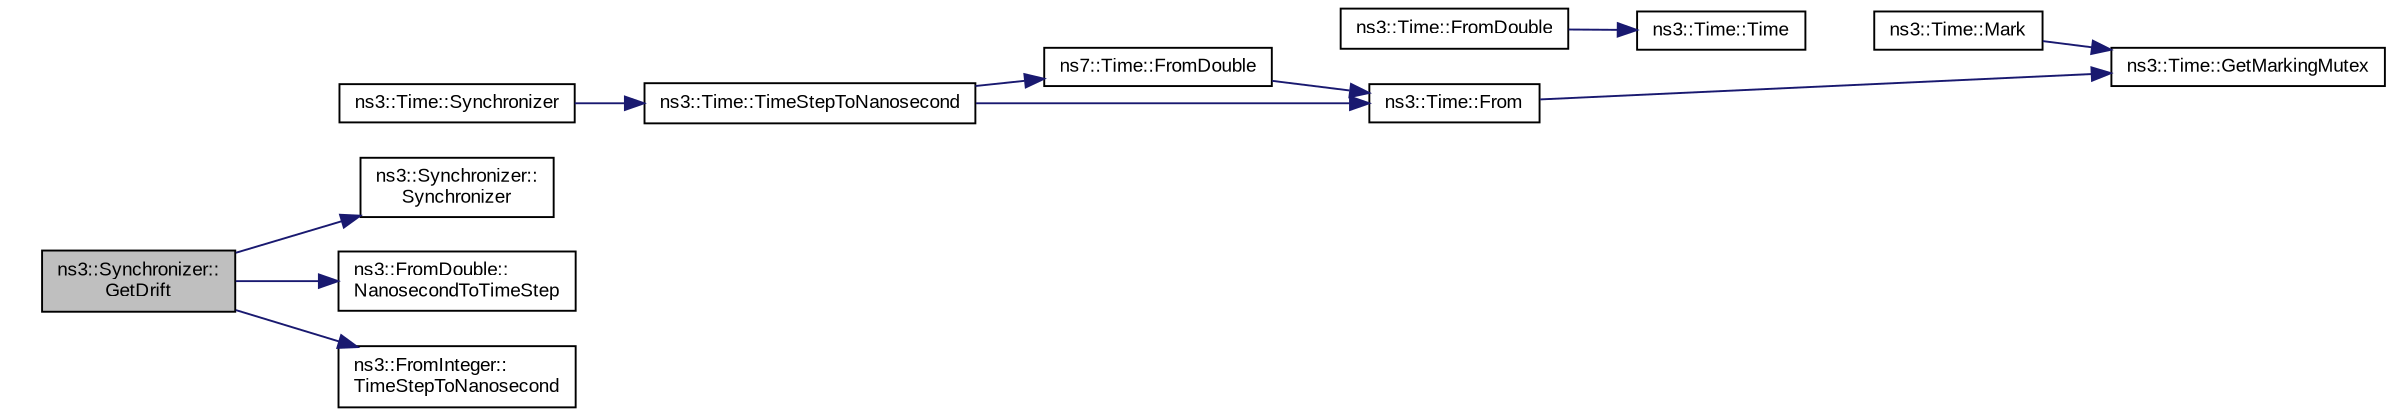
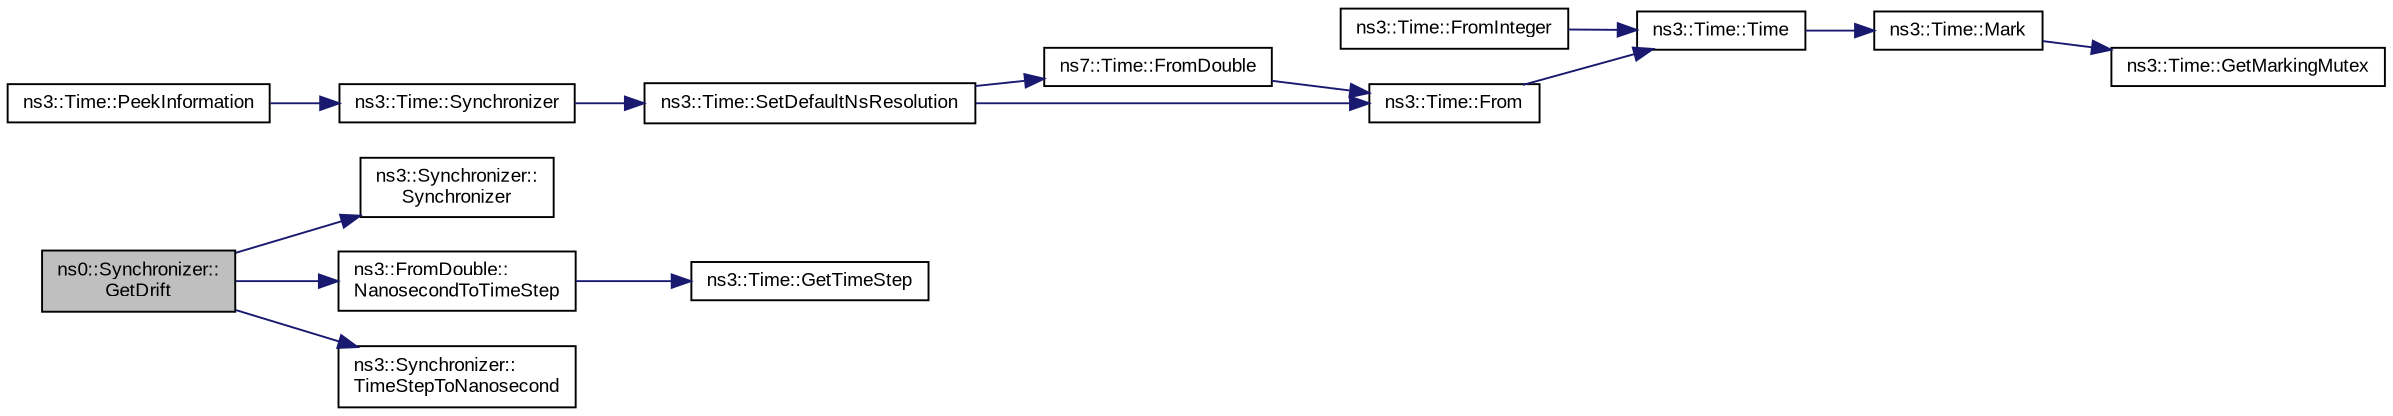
(1454, 29) -> (1454, 29)
none -> (1830, 31)
(1816, 87) -> (1578, 70)
none -> (139, 103)
(810, 103) -> (810, 103)
(139, 281) -> (139, 281)
none -> (810, 281)
(457, 377) -> (457, 377)
